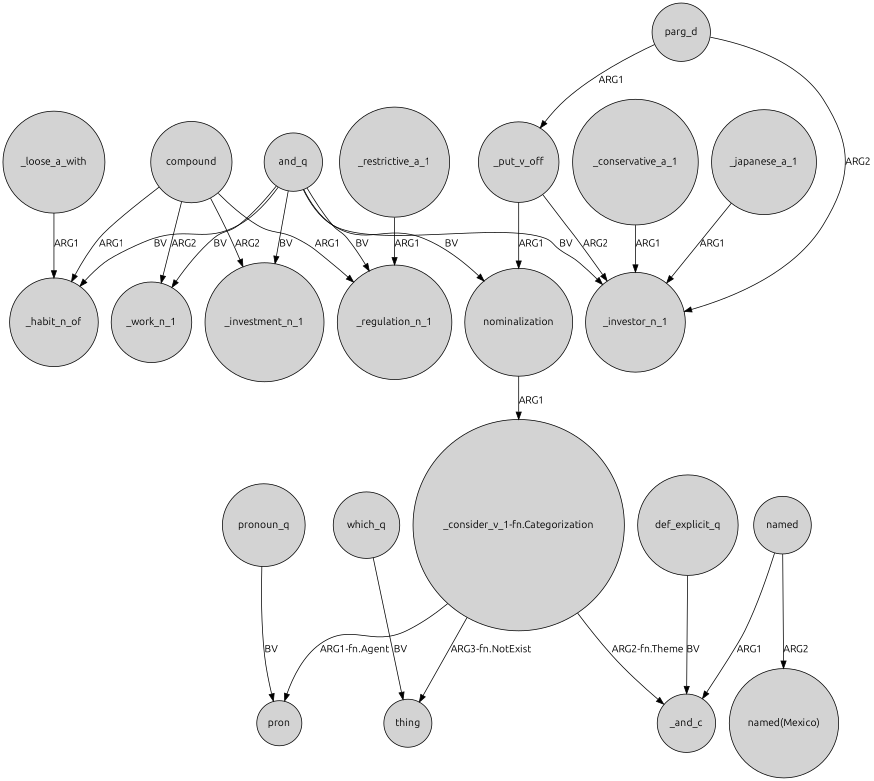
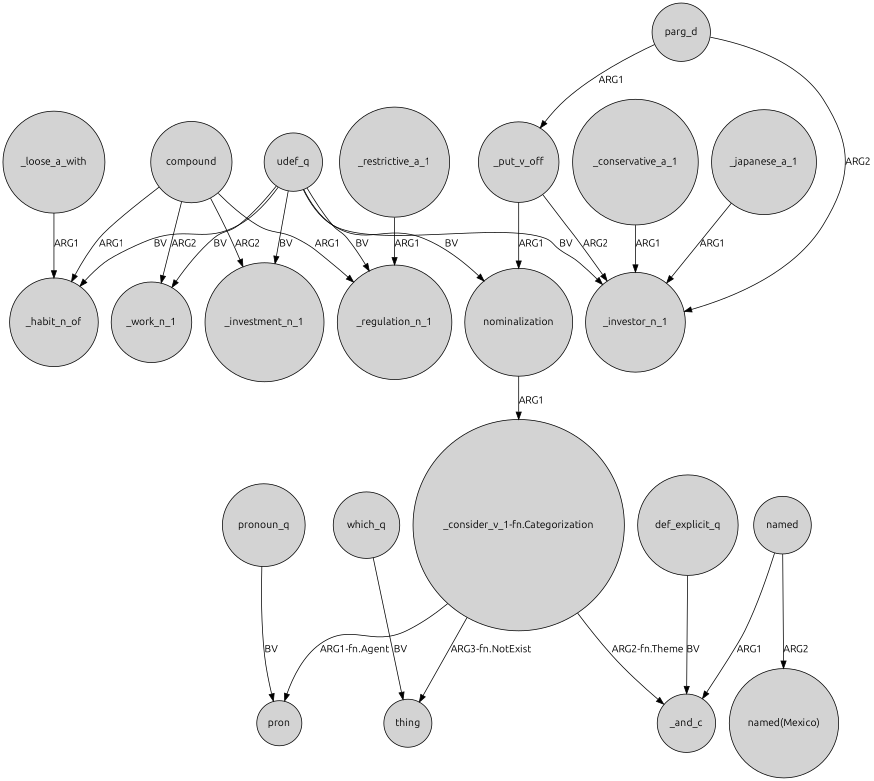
(293, 162) -> (293, 162)
